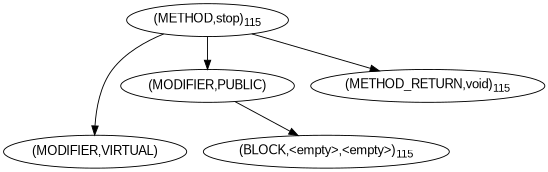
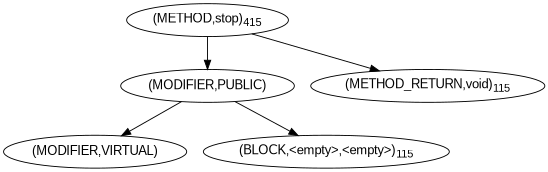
(253, 19) -> (253, 19)
(114, 68) -> (156, 116)
